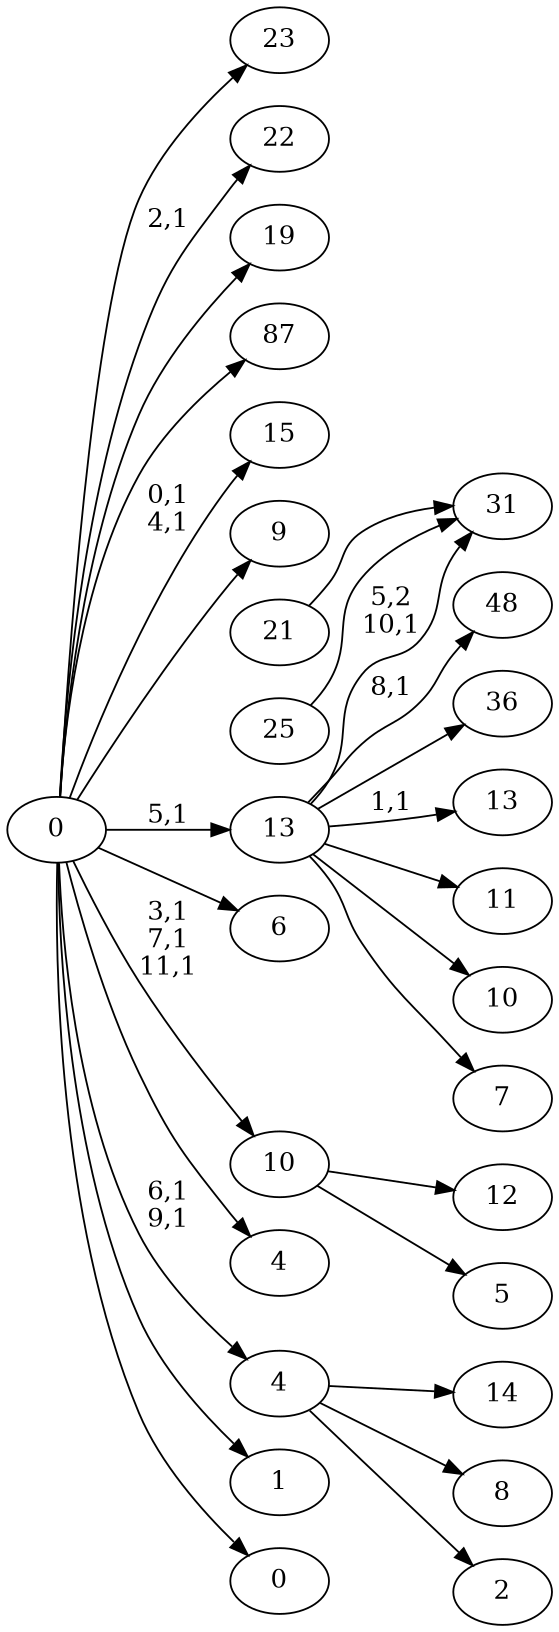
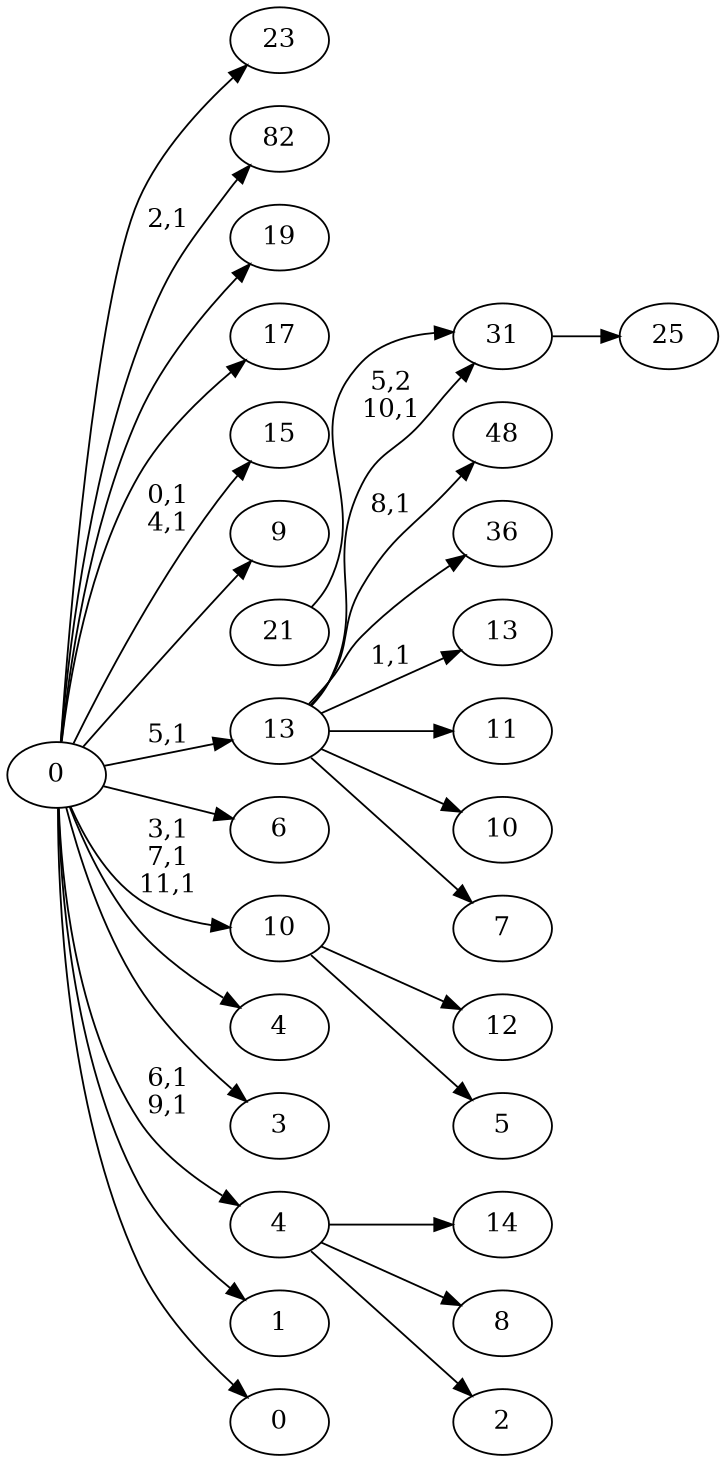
(280, 139) -> (280, 139)
(280, 336) -> (280, 336)
(350, 597) -> (577, 336)
none -> (280, 1126)
